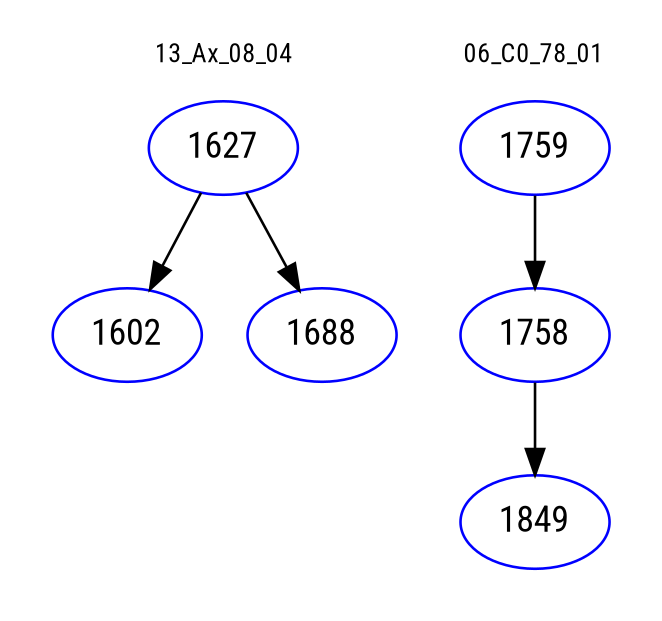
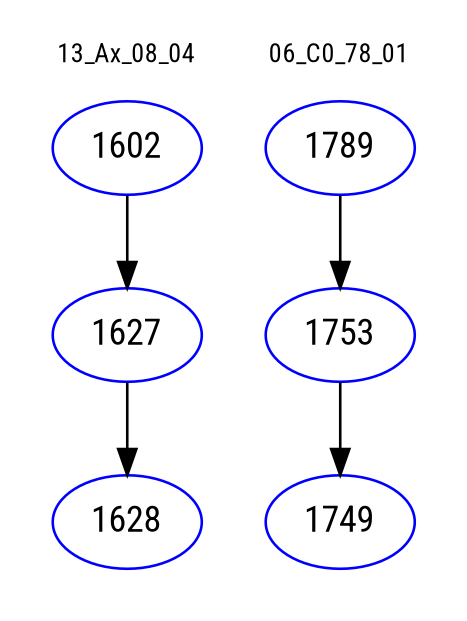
(535, 148) -> (340, 148)
(182, 229) -> (127, 229)
(322, 335) -> (127, 522)
(535, 335) -> (340, 335)
(535, 522) -> (340, 522)
